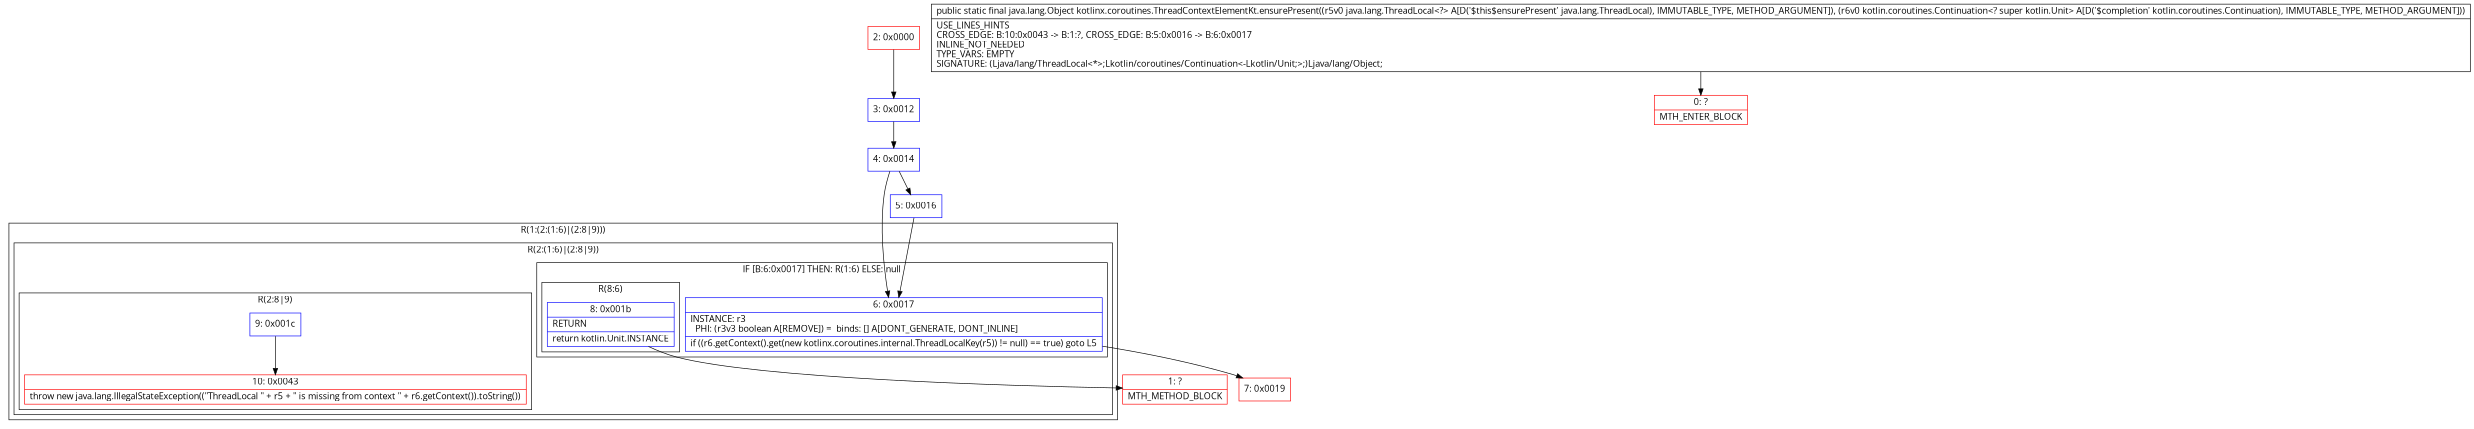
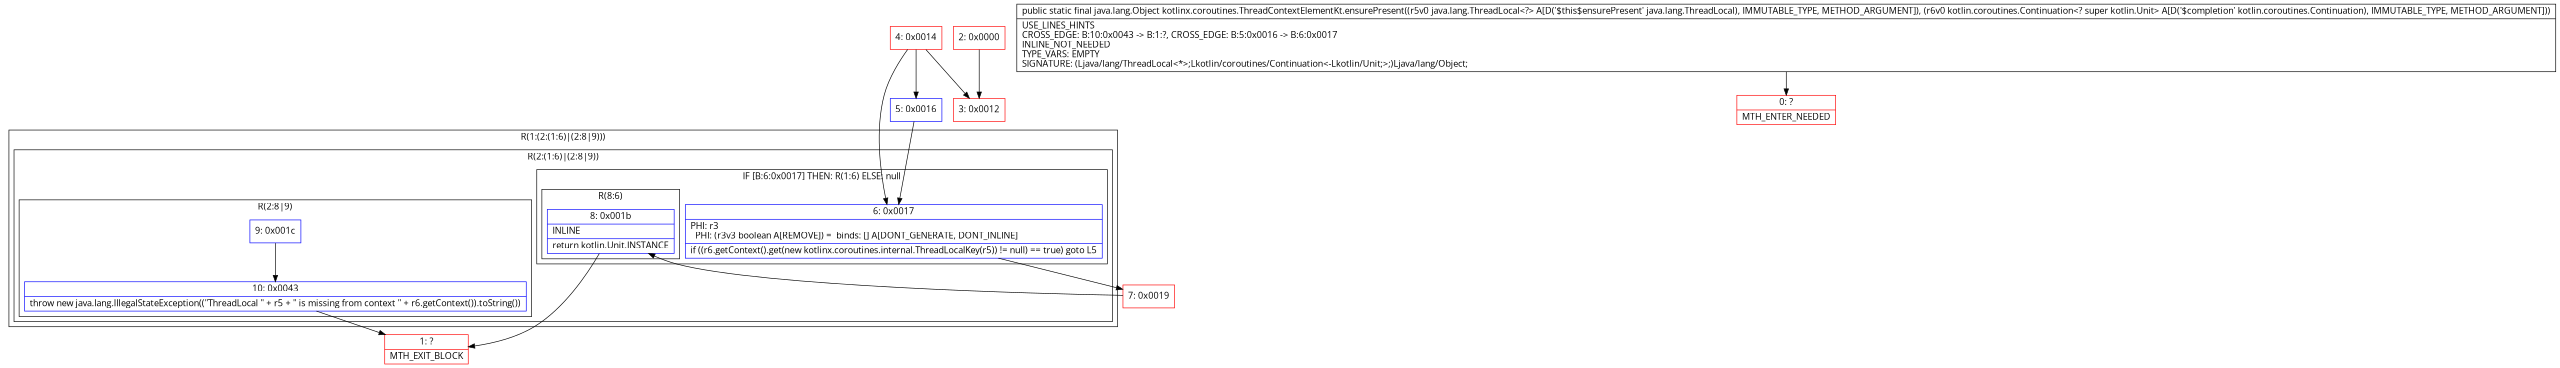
(894, 110) -> (979, 110)
(1701, 117) -> (1786, 117)
(894, 132) -> (946, 72)
(894, 160) -> (916, 38)
none -> (887, 287)
(719, 319) -> (706, 226)
none -> (348, 322)
(570, 324) -> (566, 231)
(275, 390) -> (275, 296)
(1175, 397) -> (426, 356)
